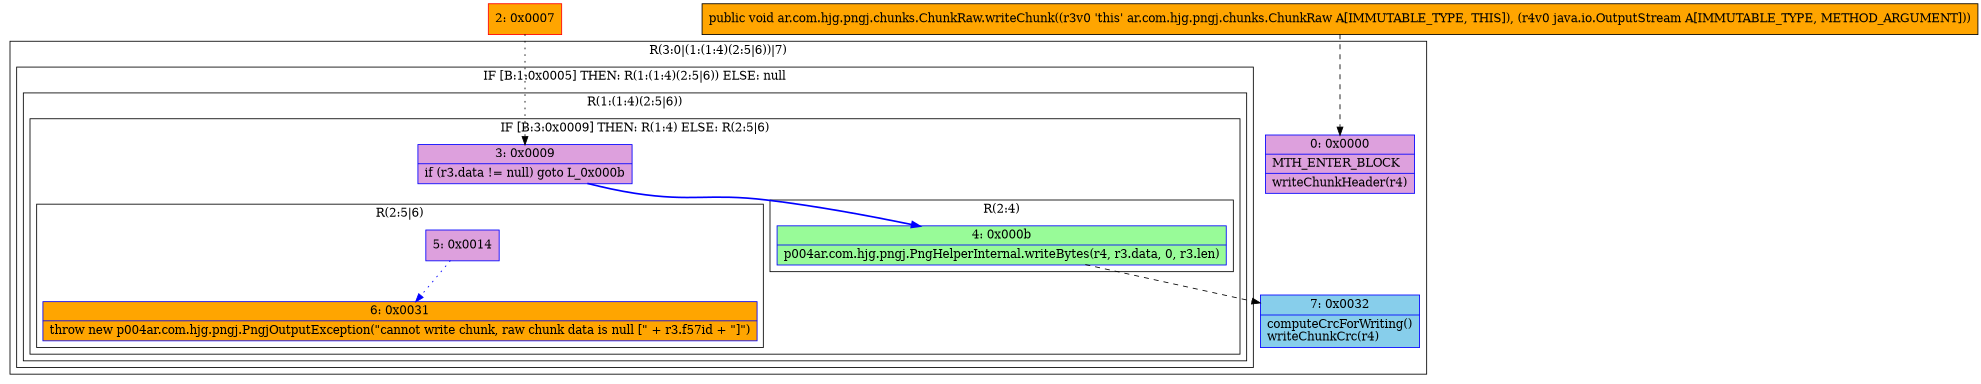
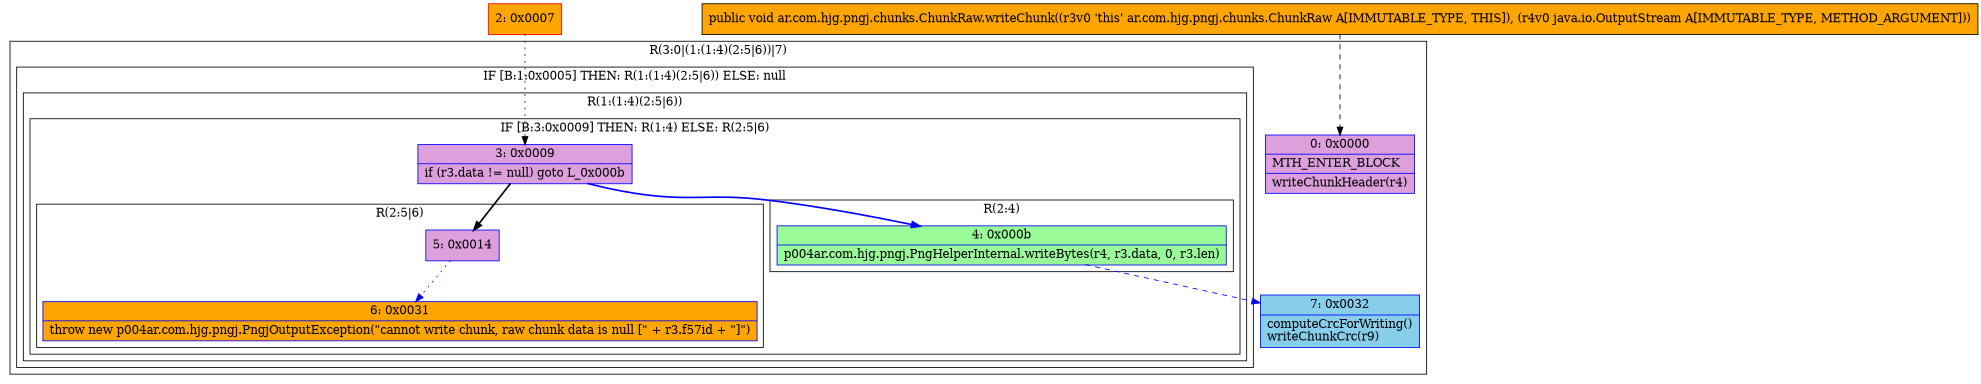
none -> (499, 199)
(1169, 283) -> (1169, 283)
(1323, 337) -> (1323, 337)
